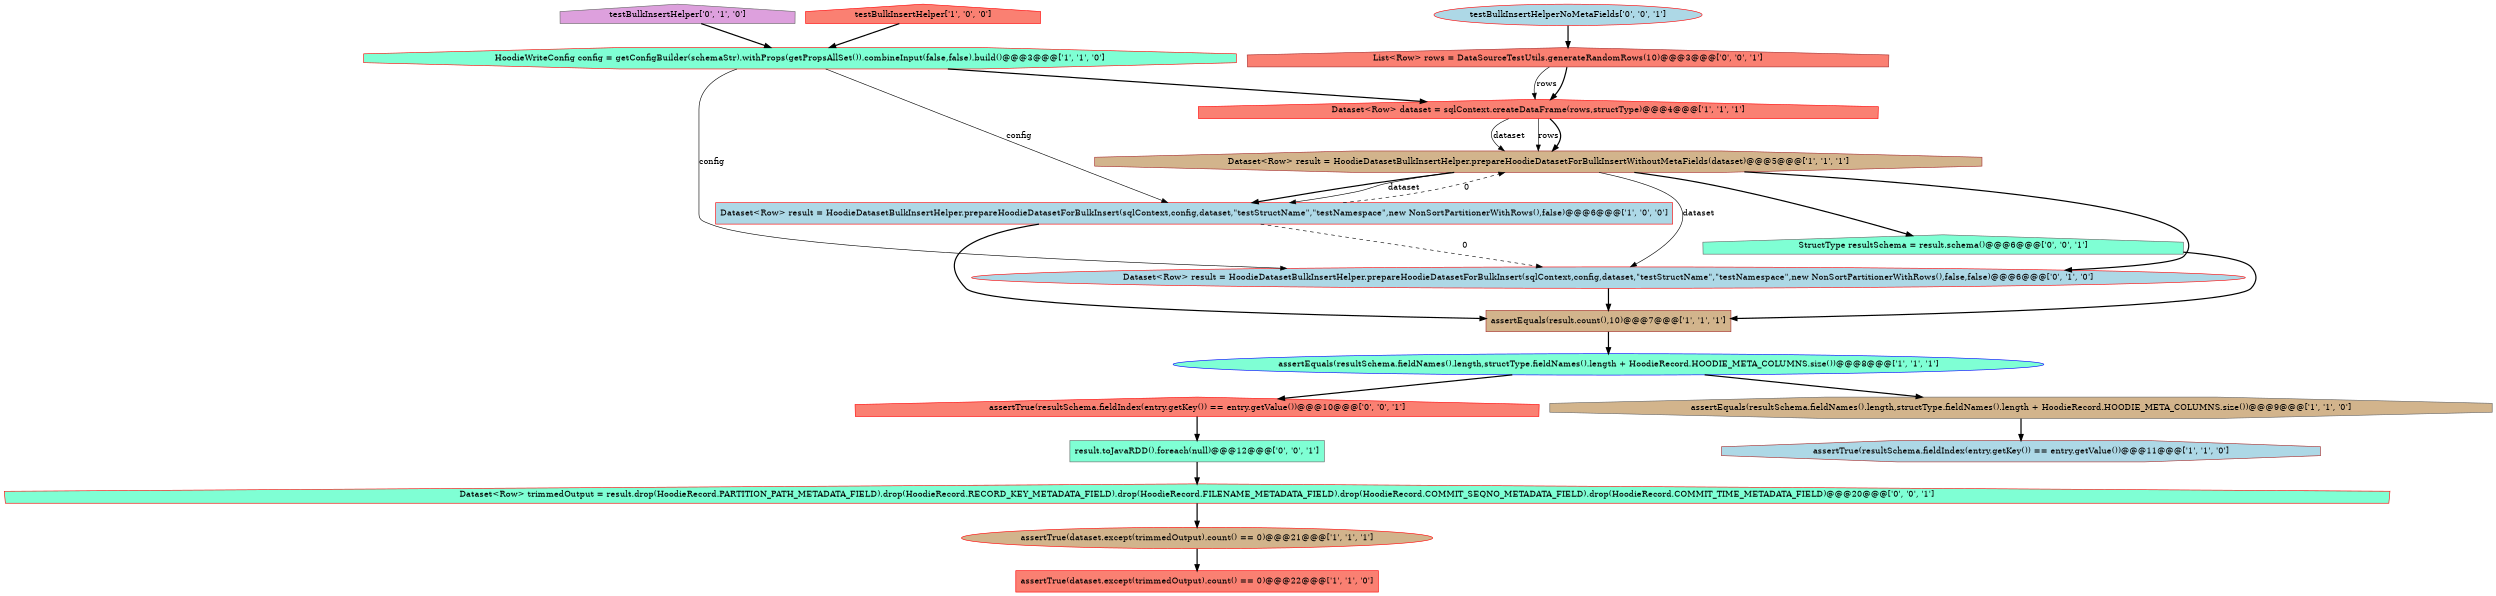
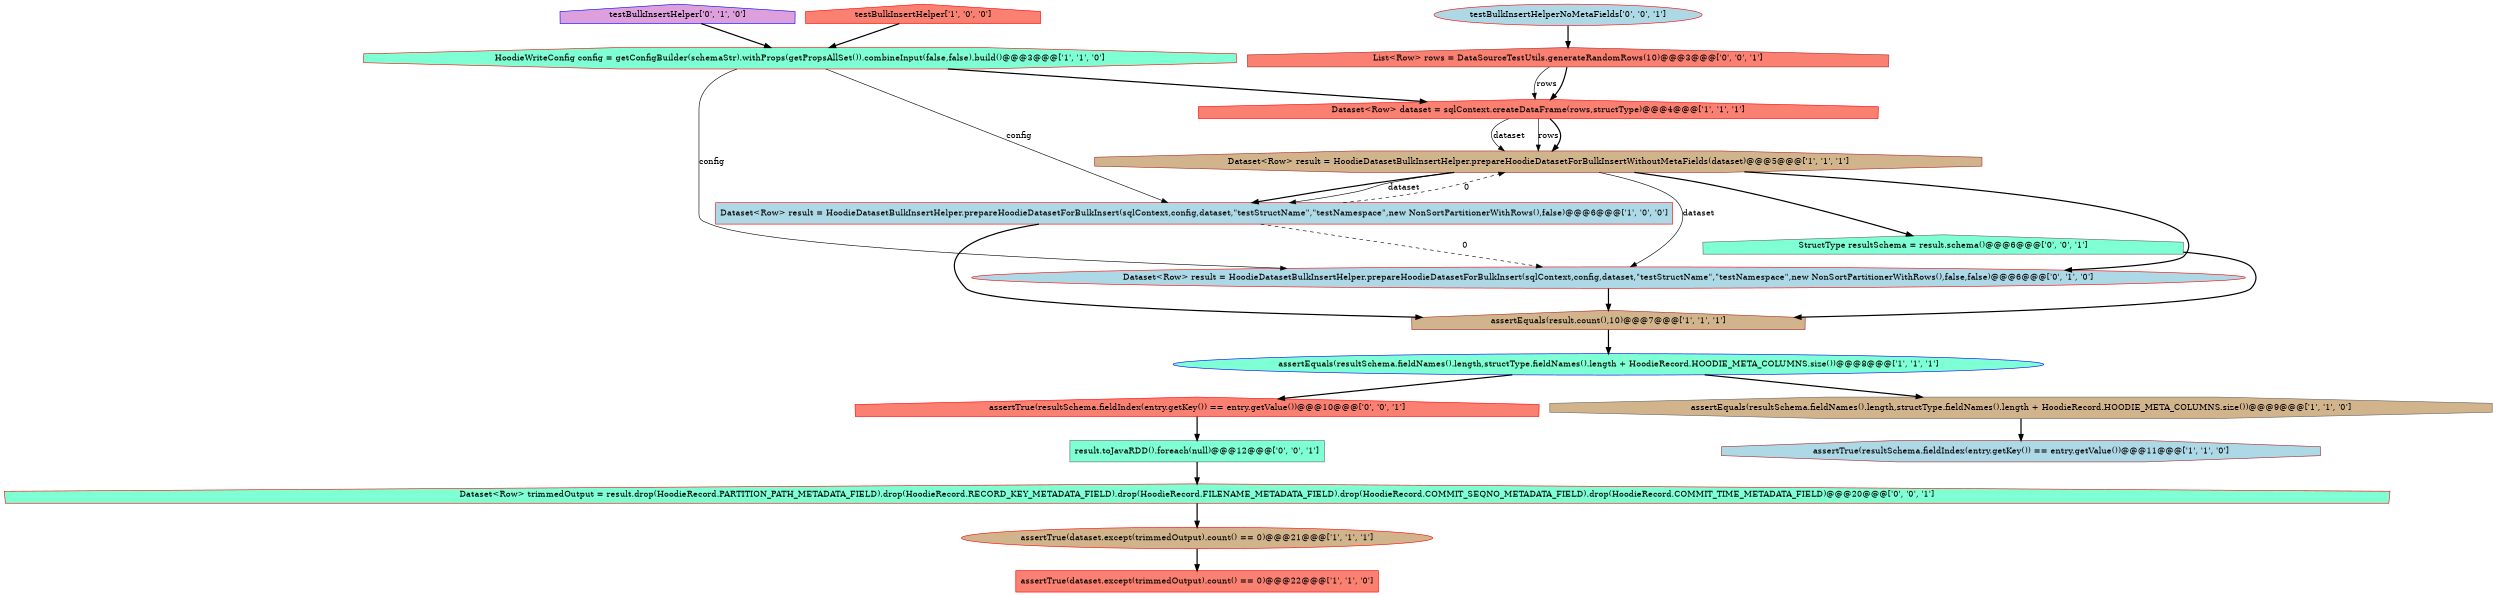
(678, 15) -> (678, 15)
(1608, 321) -> (1608, 321)
